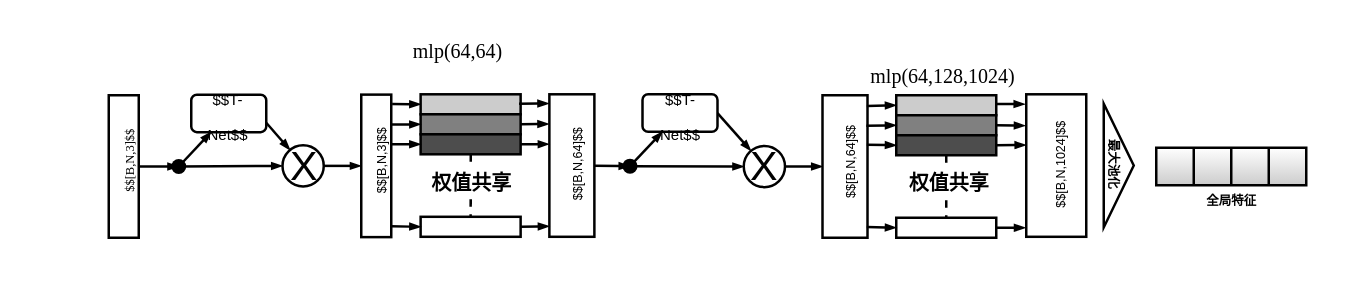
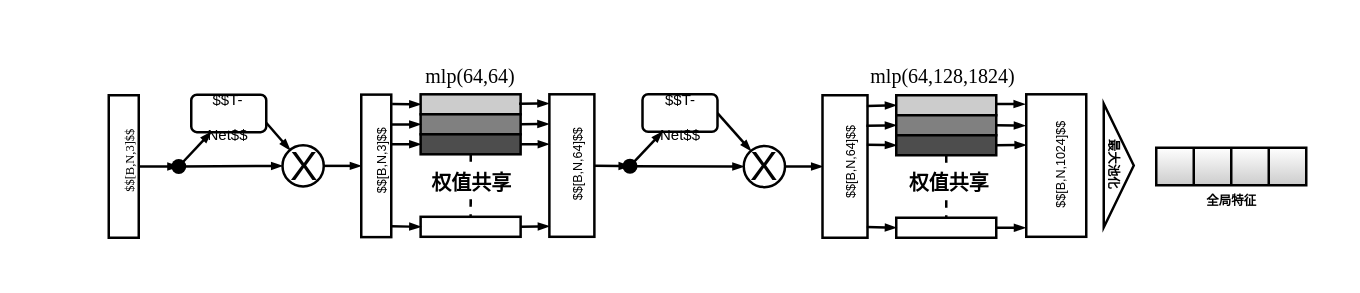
(458, 49) -> (471, 74)
(944, 74) -> (944, 74)
